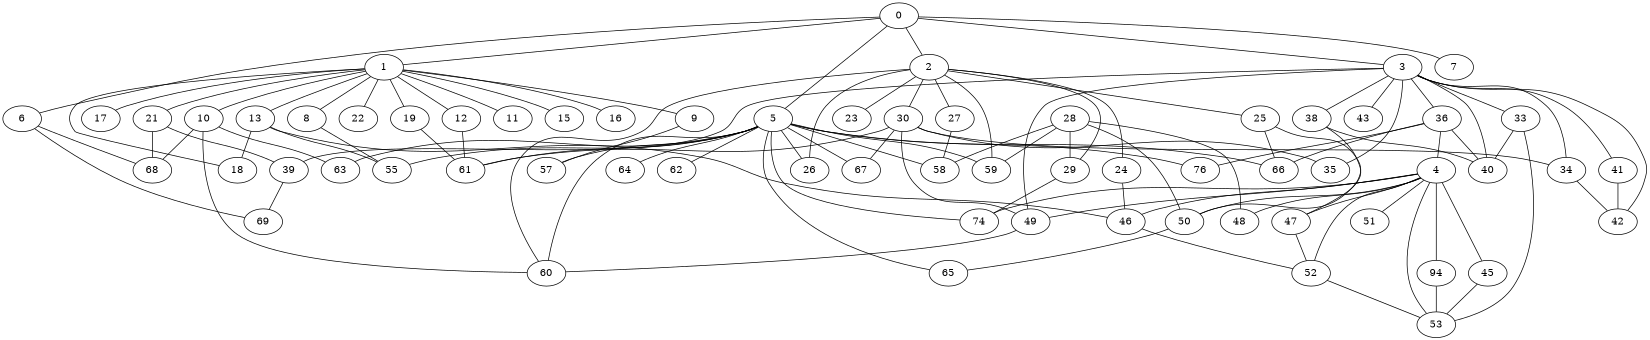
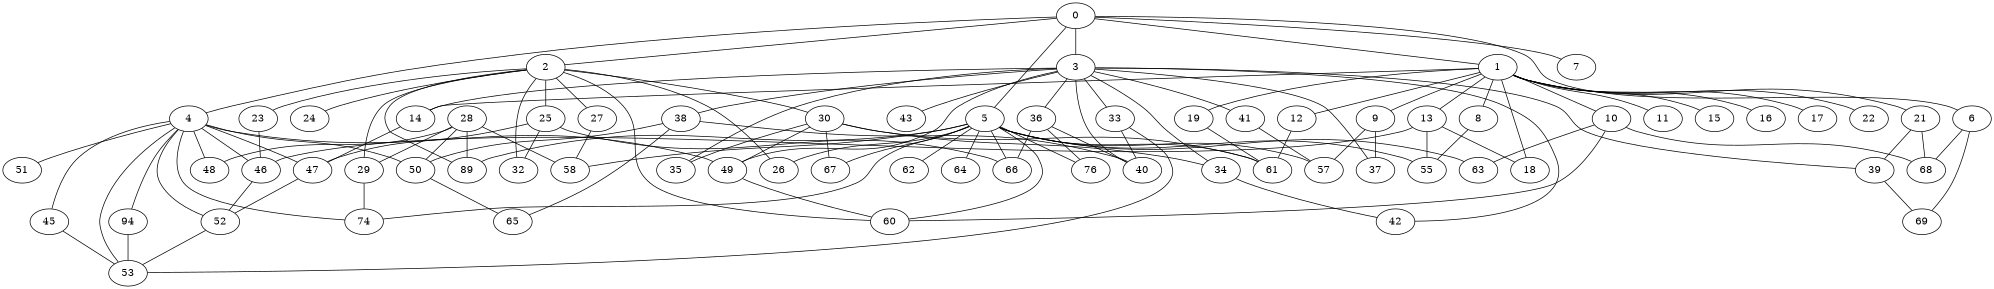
none -> (416, 119)
(1439, 145) -> (629, 43)
none -> (519, 170)
(991, 170) -> (467, 170)
none -> (1375, 170)
(1124, 196) -> (259, 141)
(1618, 196) -> (1295, 151)
(817, 229) -> (603, 179)
